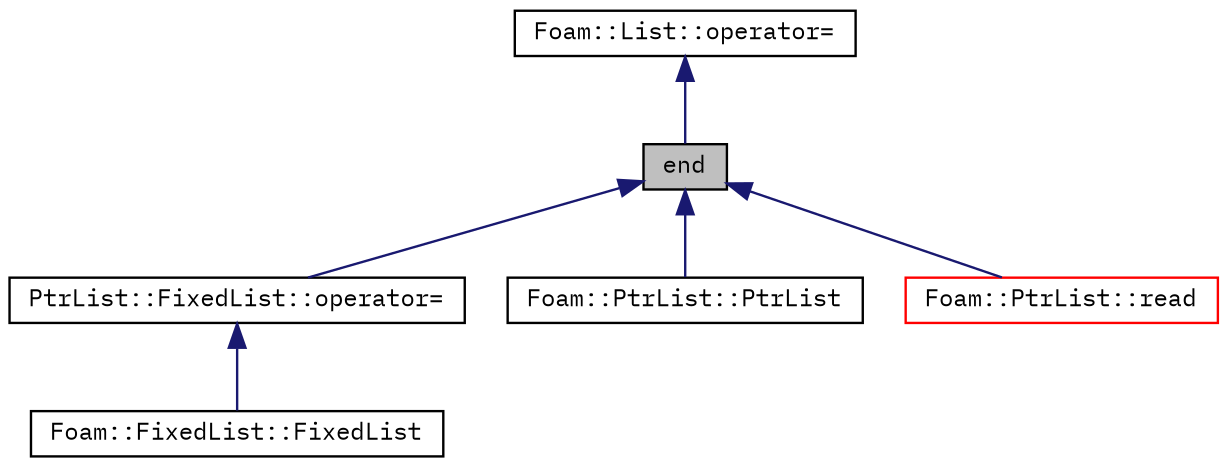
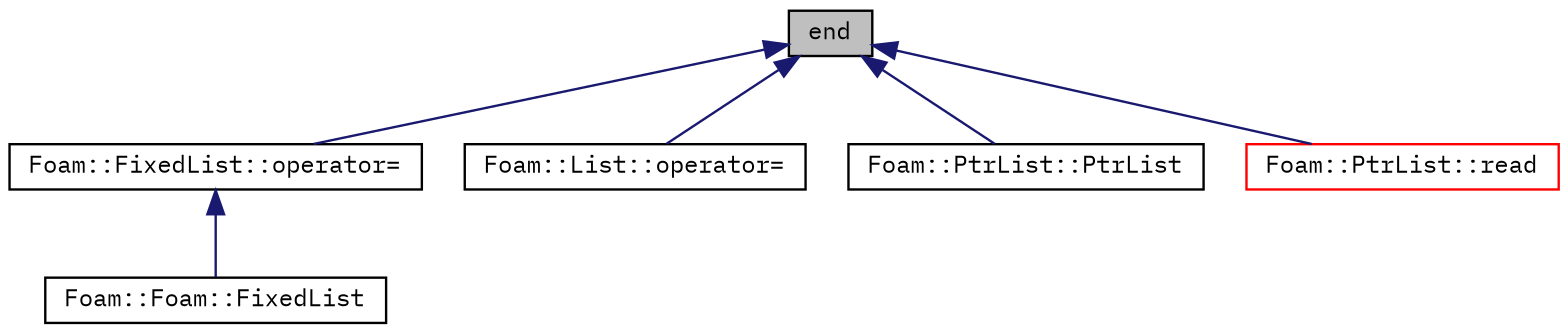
(685, 113) -> (723, 107)
(237, 300) -> (216, 167)
(237, 434) -> (216, 300)
